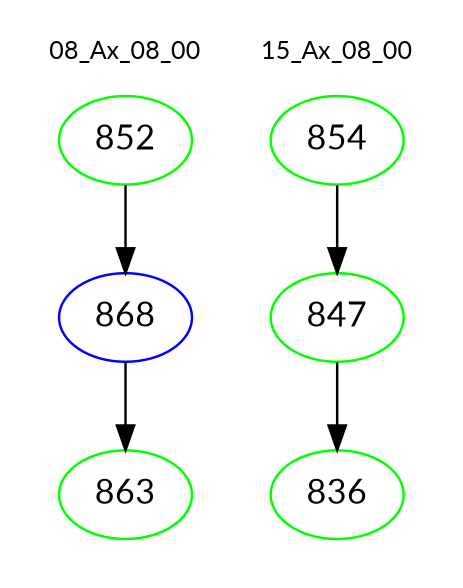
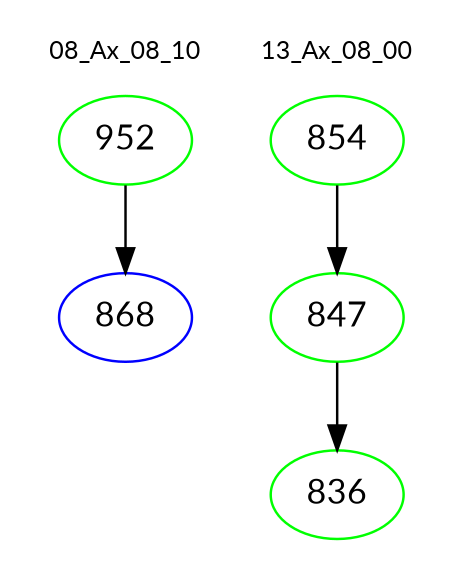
(126, 53) -> (126, 53)
(337, 53) -> (337, 53)
(126, 140) -> (126, 140)
(126, 495) -> none
